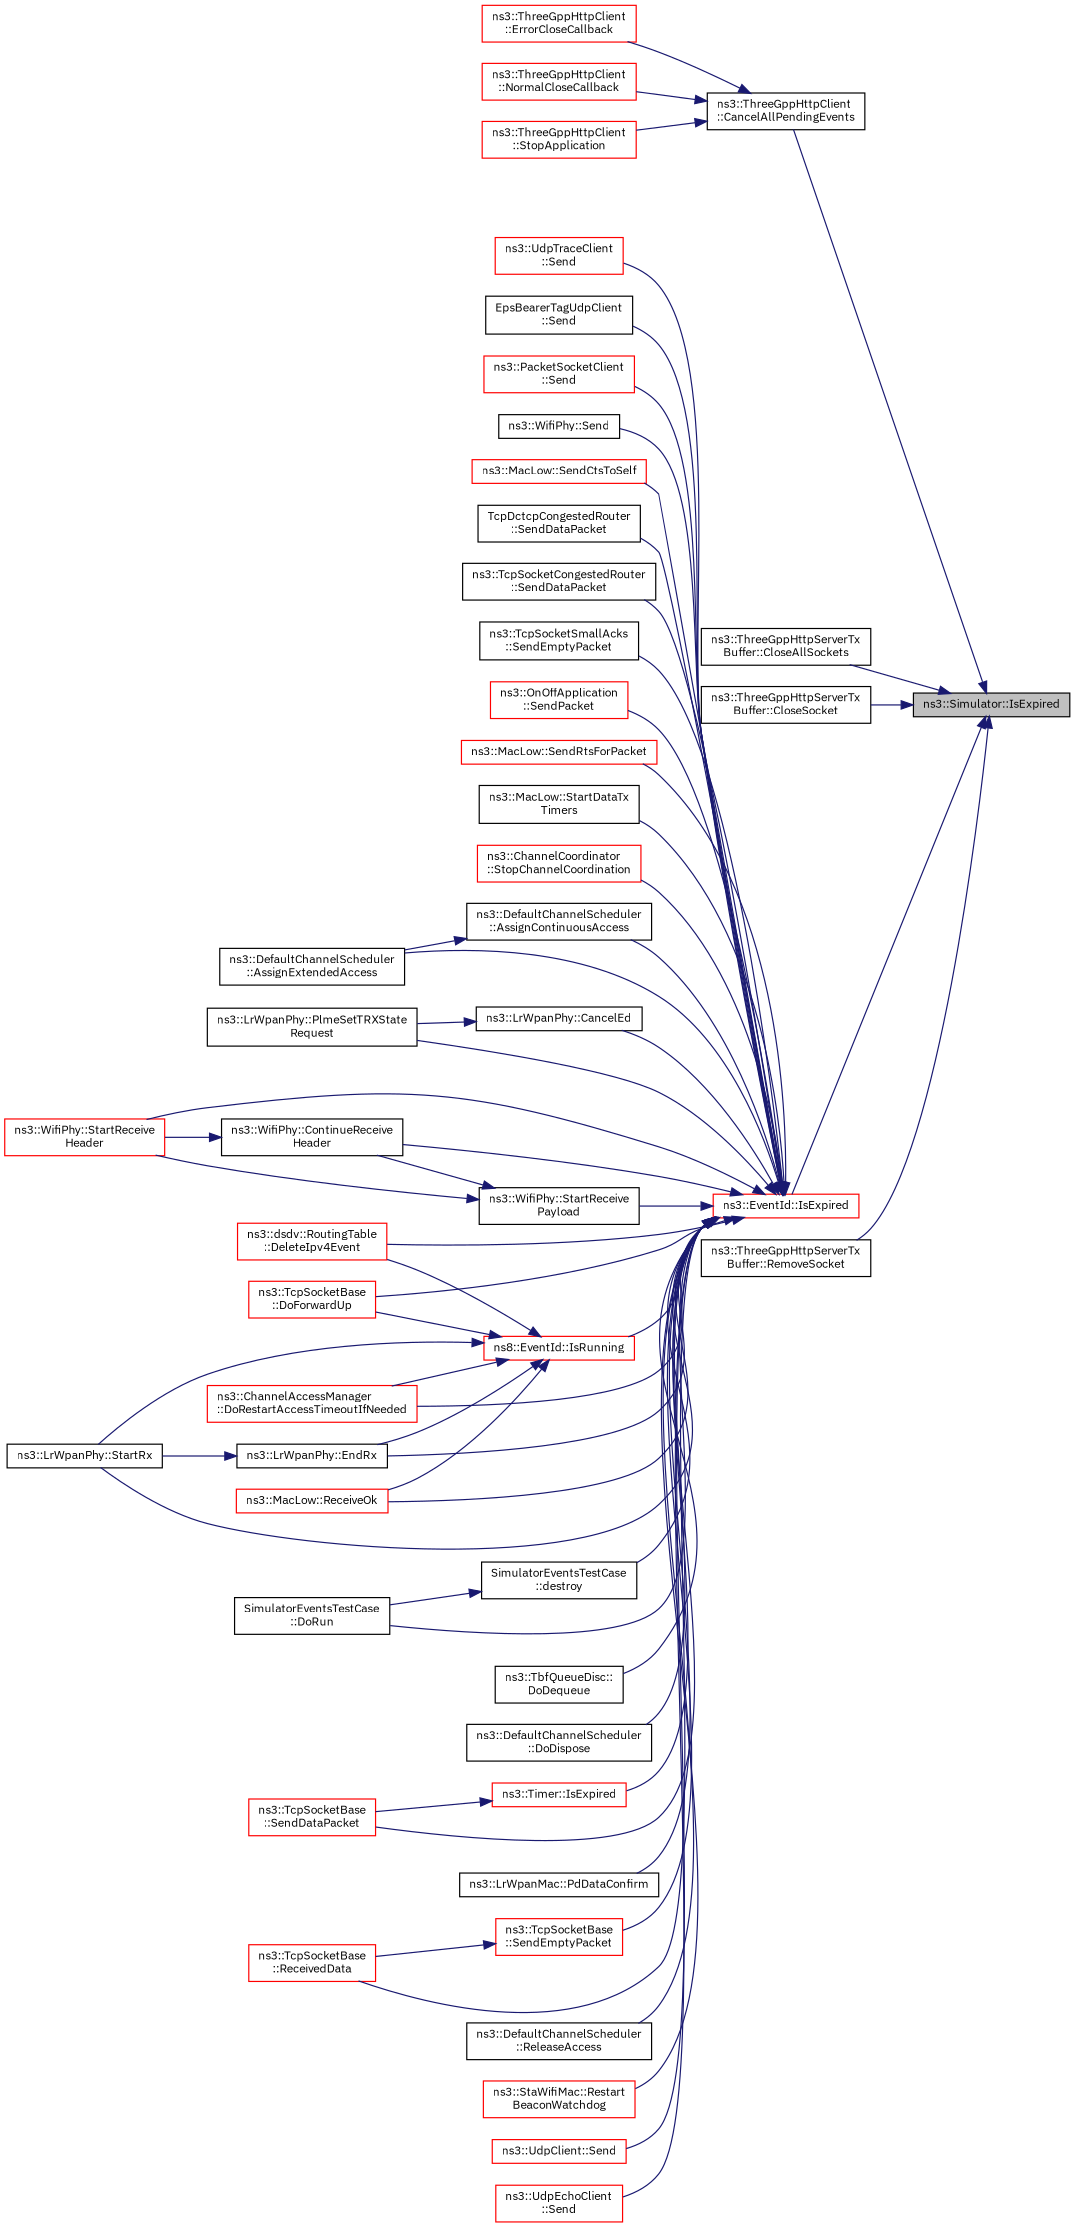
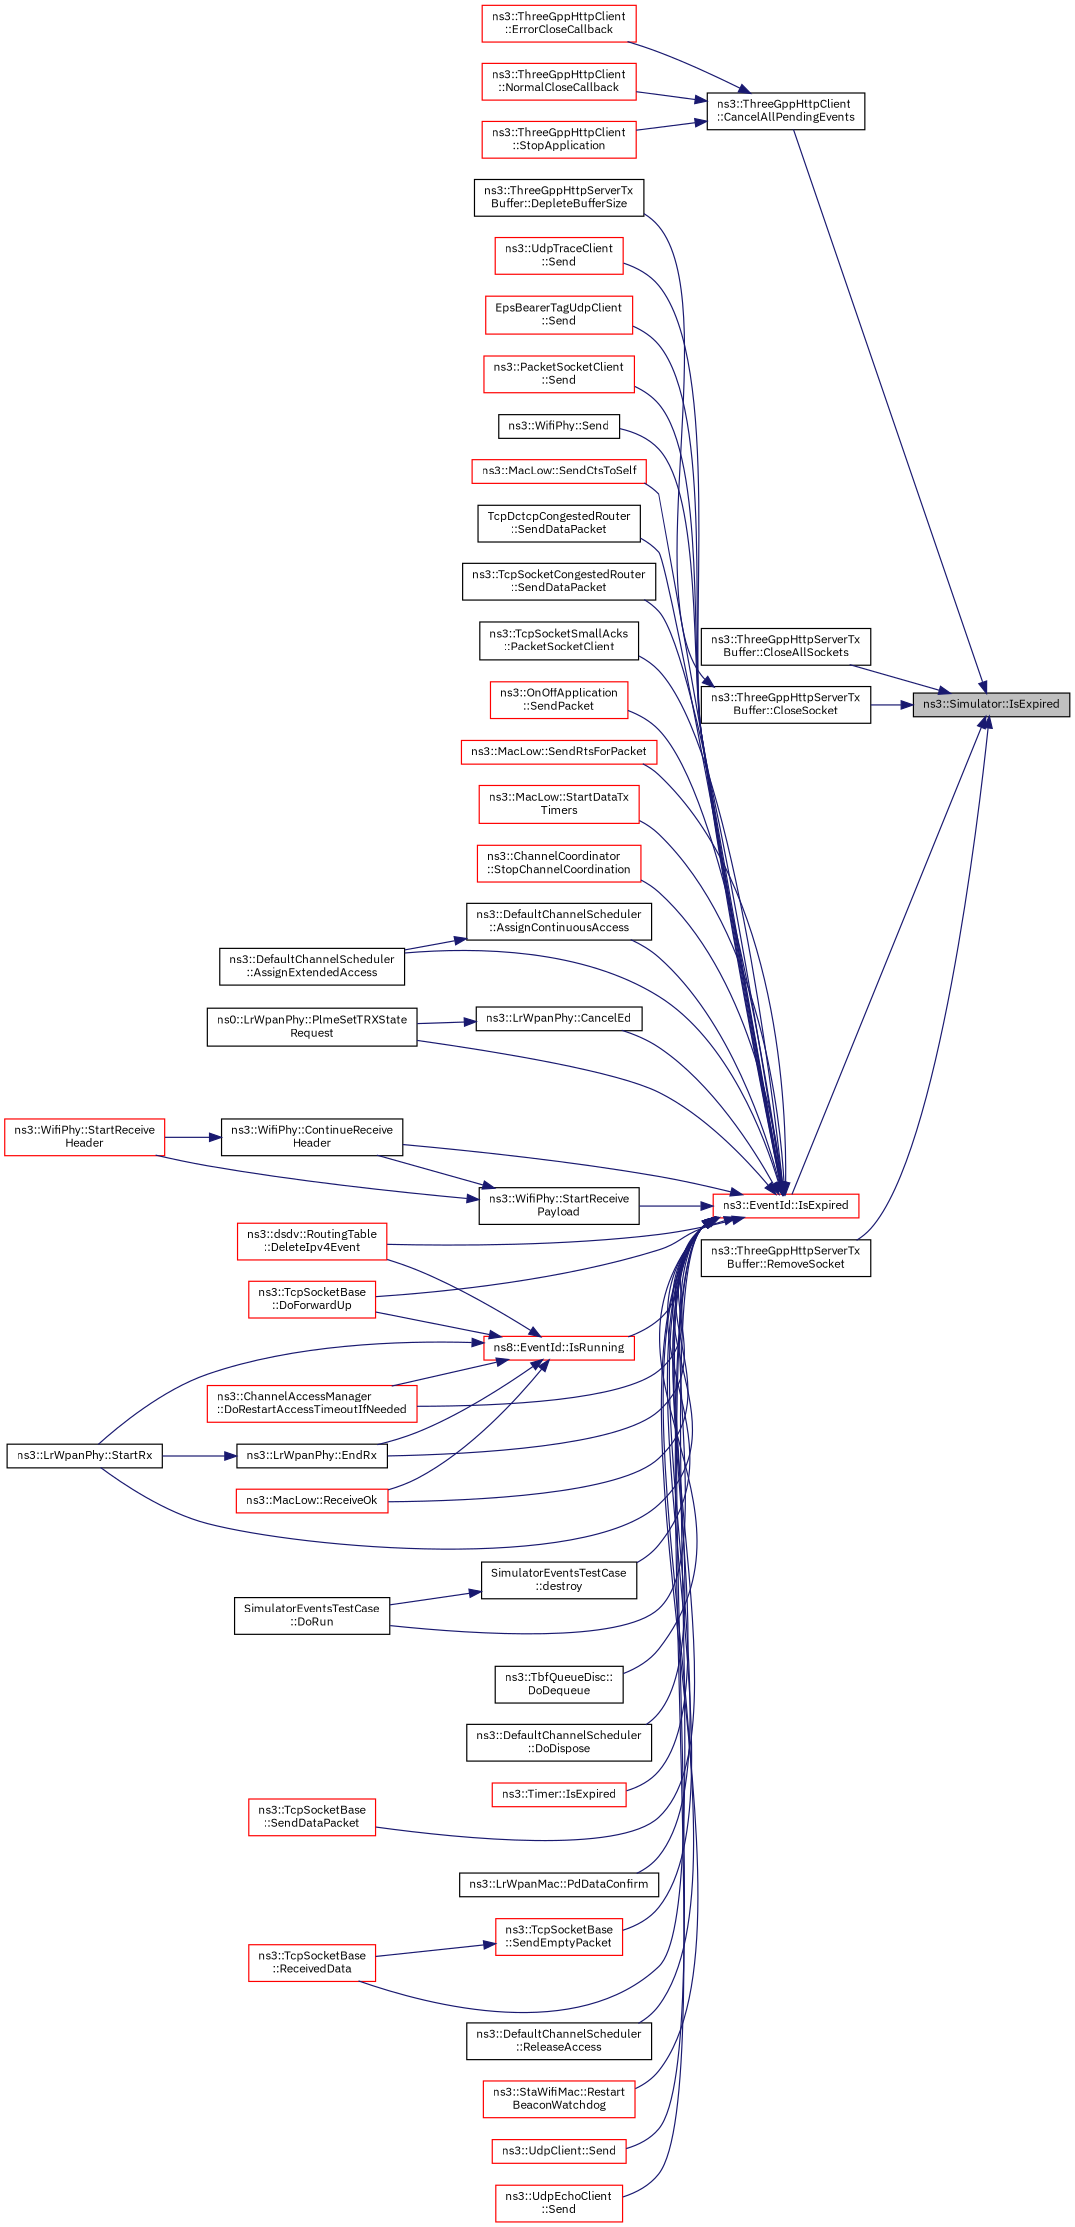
none -> (559, 198)
(559, 315) -> (559, 315)
(559, 641) -> (559, 641)
(559, 804) -> (559, 804)
(312, 1027) -> (312, 1027)
(457, 1099) -> none
(428, 1807) -> none
